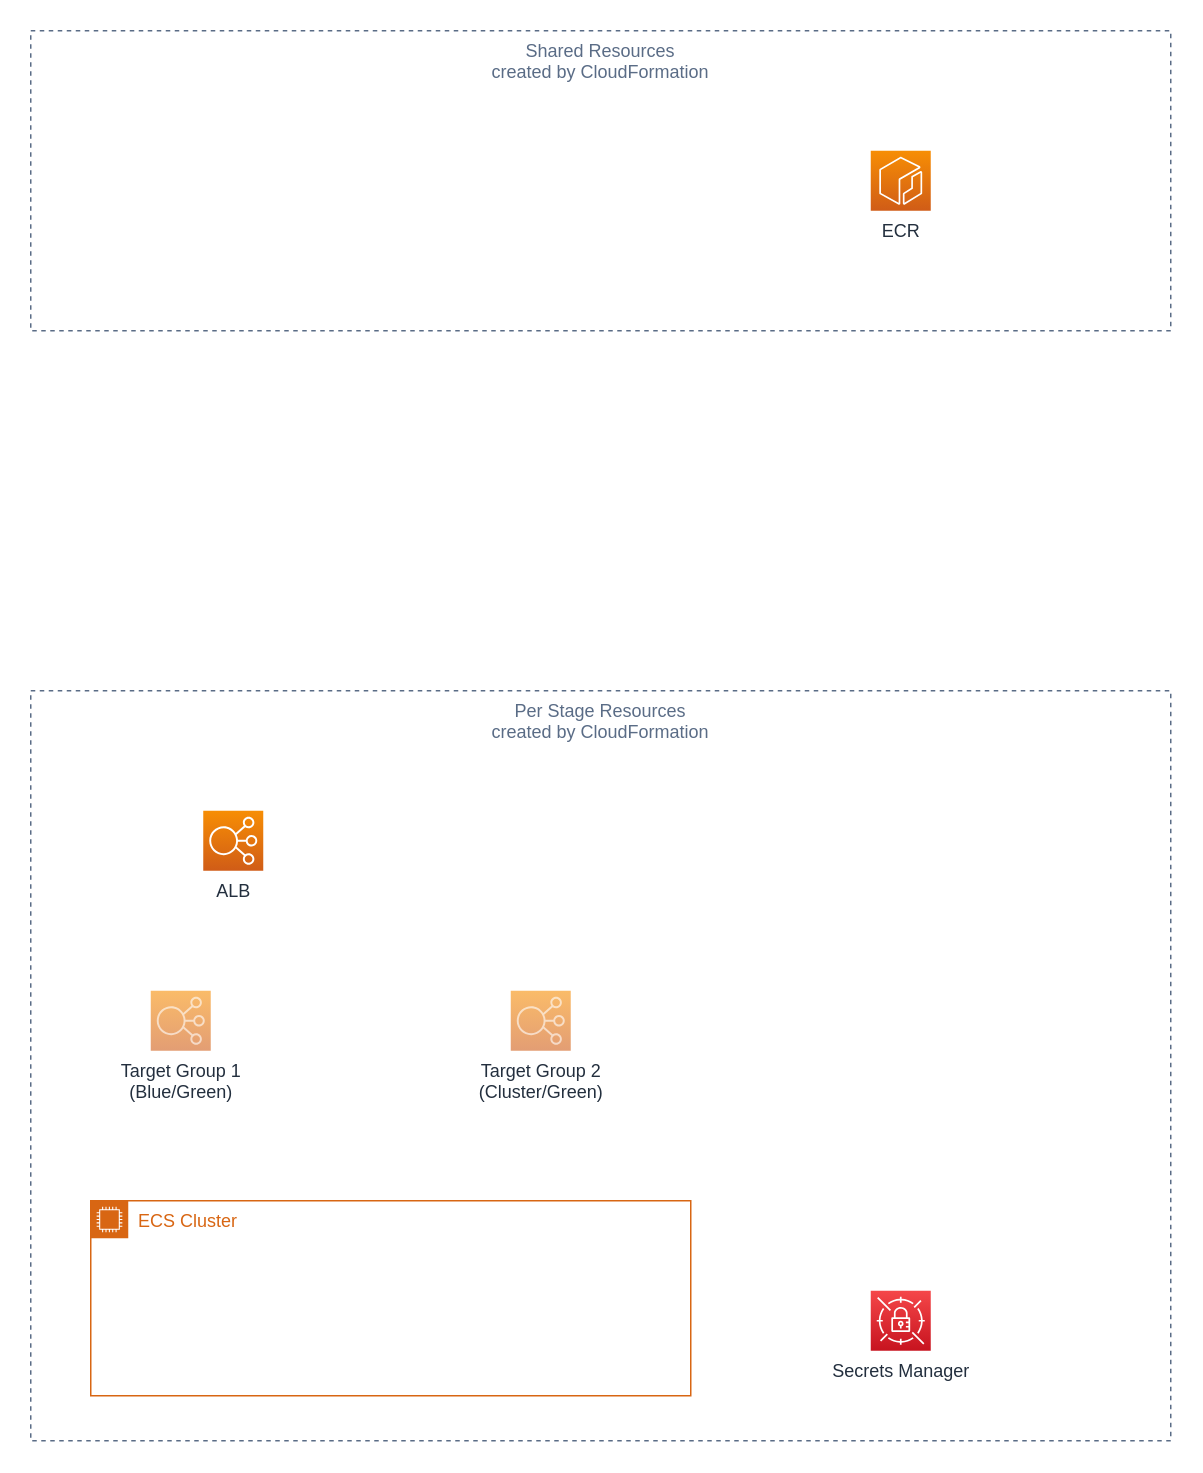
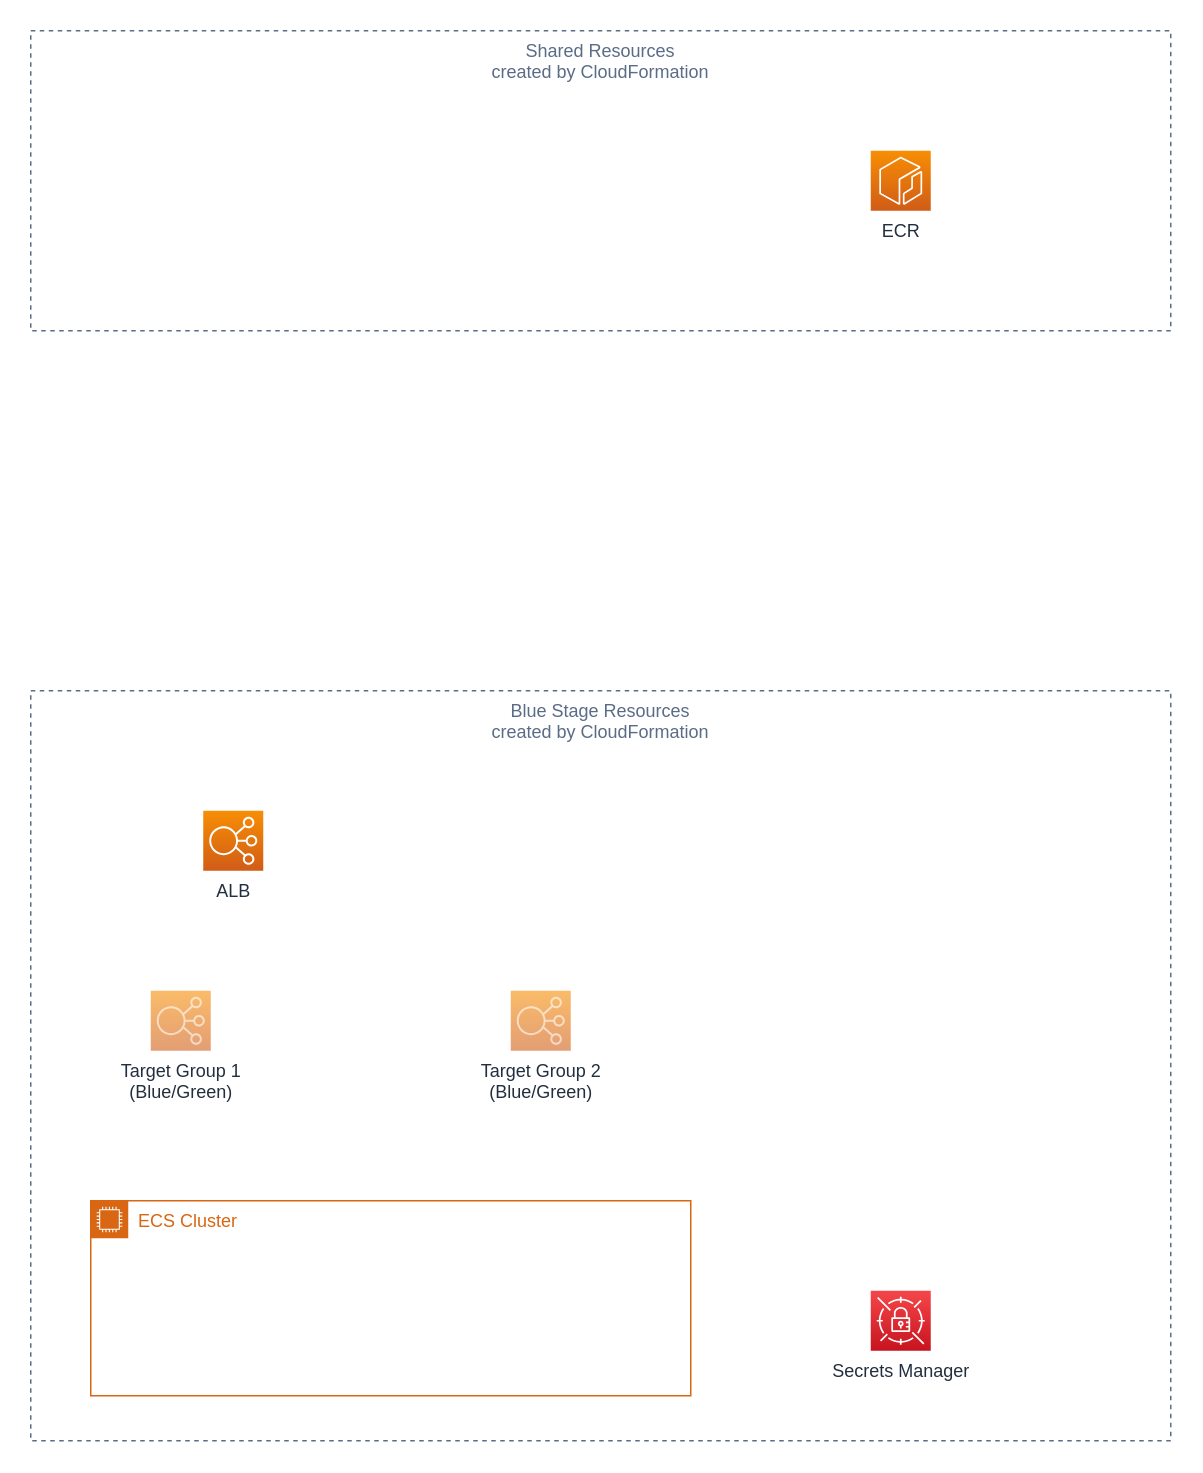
(600, 711) -> (600, 711)
(542, 1083) -> (542, 1083)
